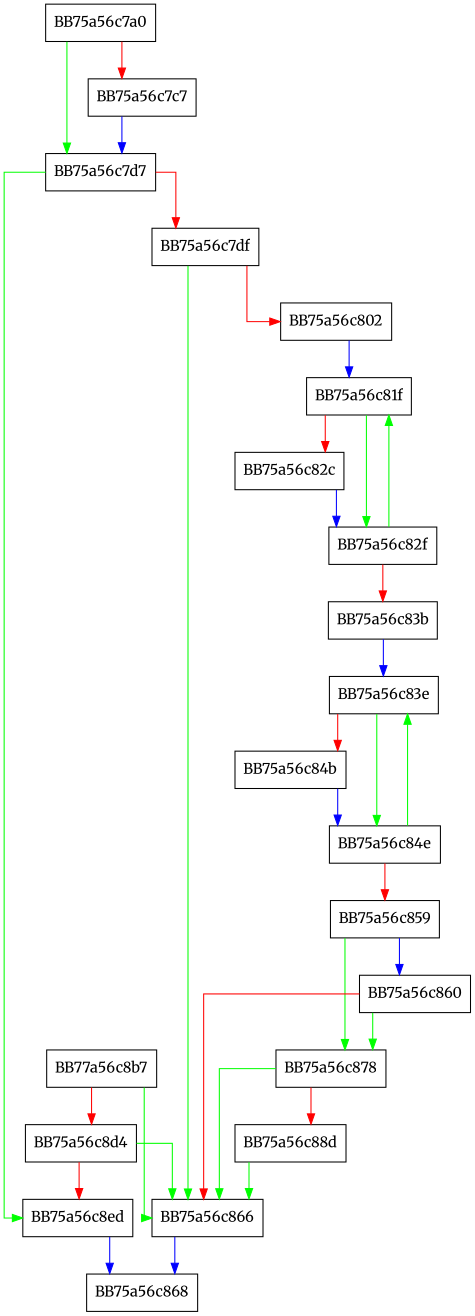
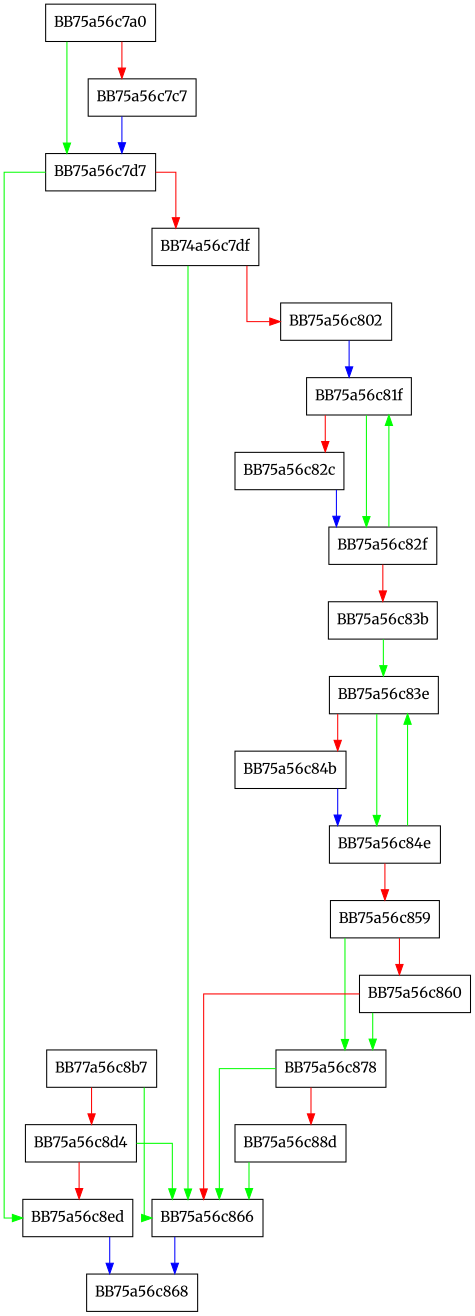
(205, 247) -> (205, 247)
(383, 652) -> (383, 652)
(399, 951) -> (399, 951)
